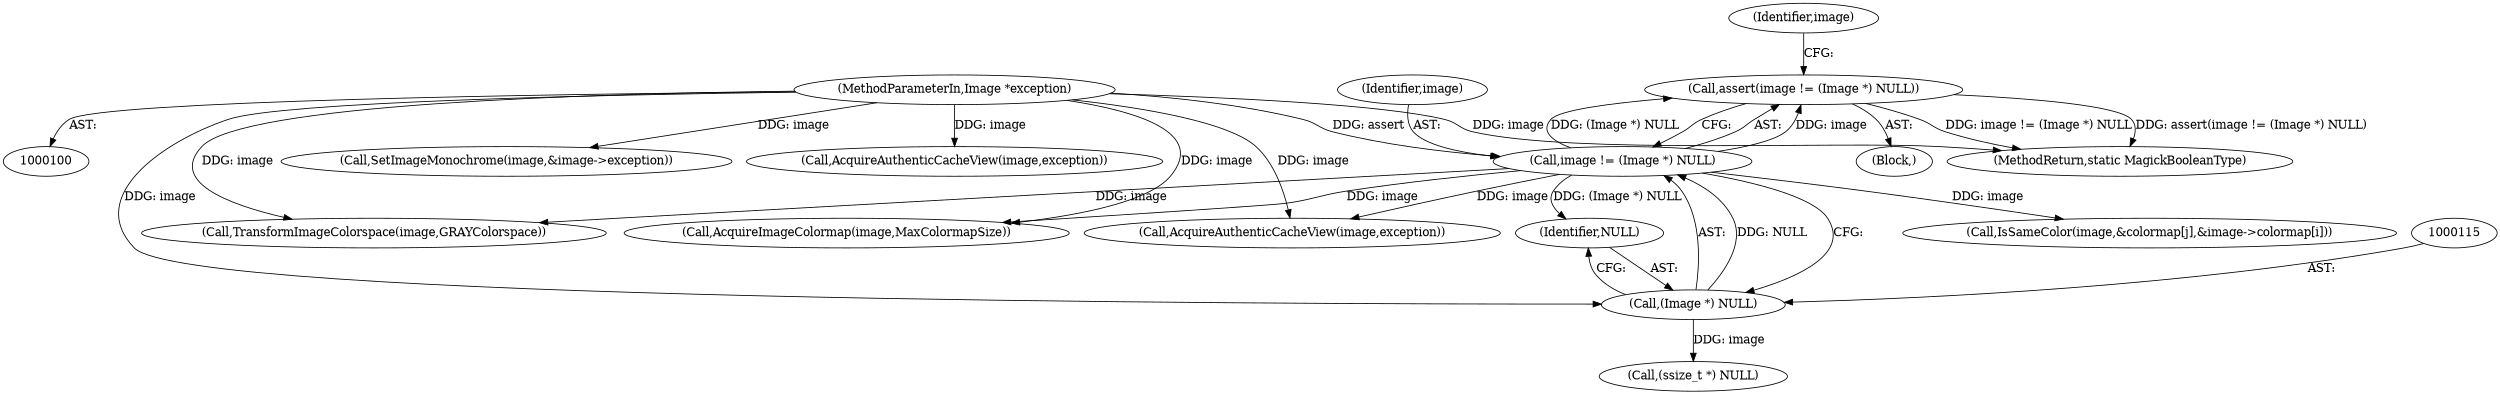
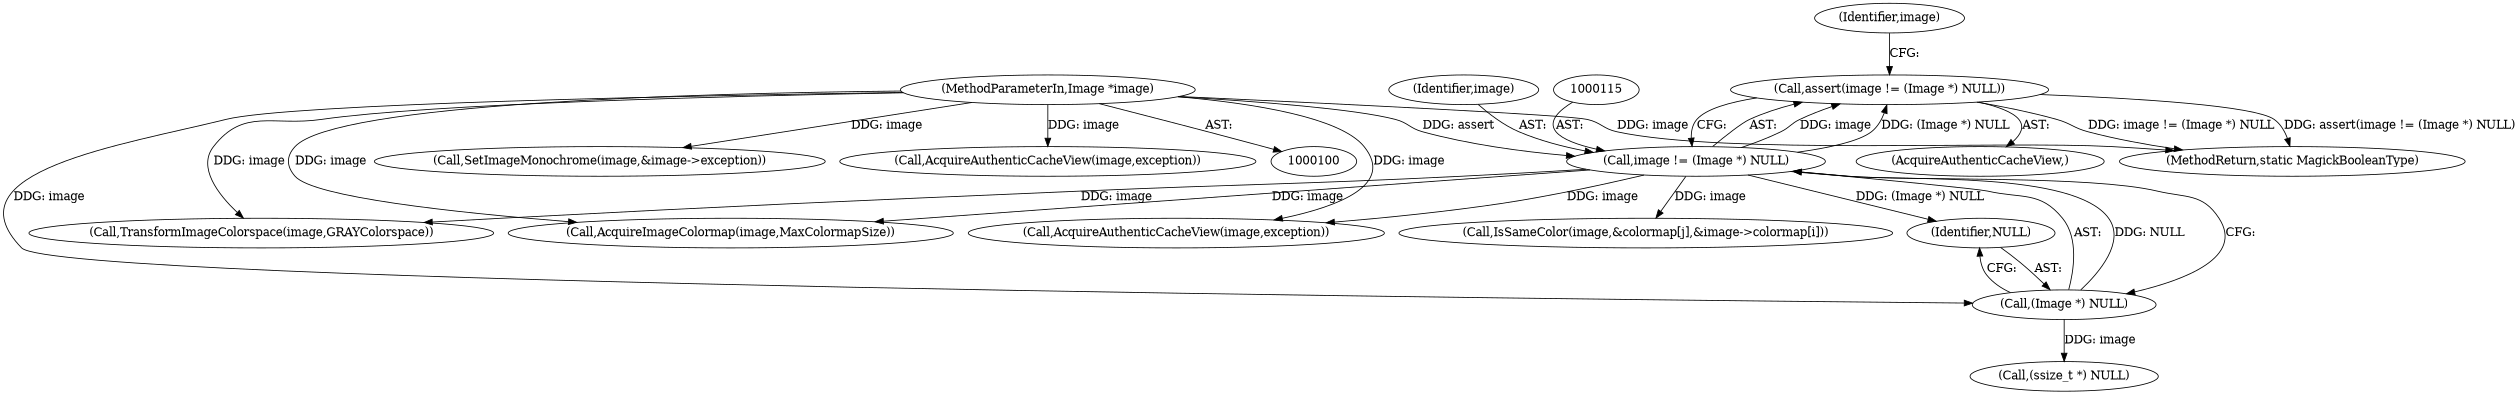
(955, 90) -> (1048, 90)
(1894, 161) -> (1980, 161)
(2109, 285) -> (1558, 134)
